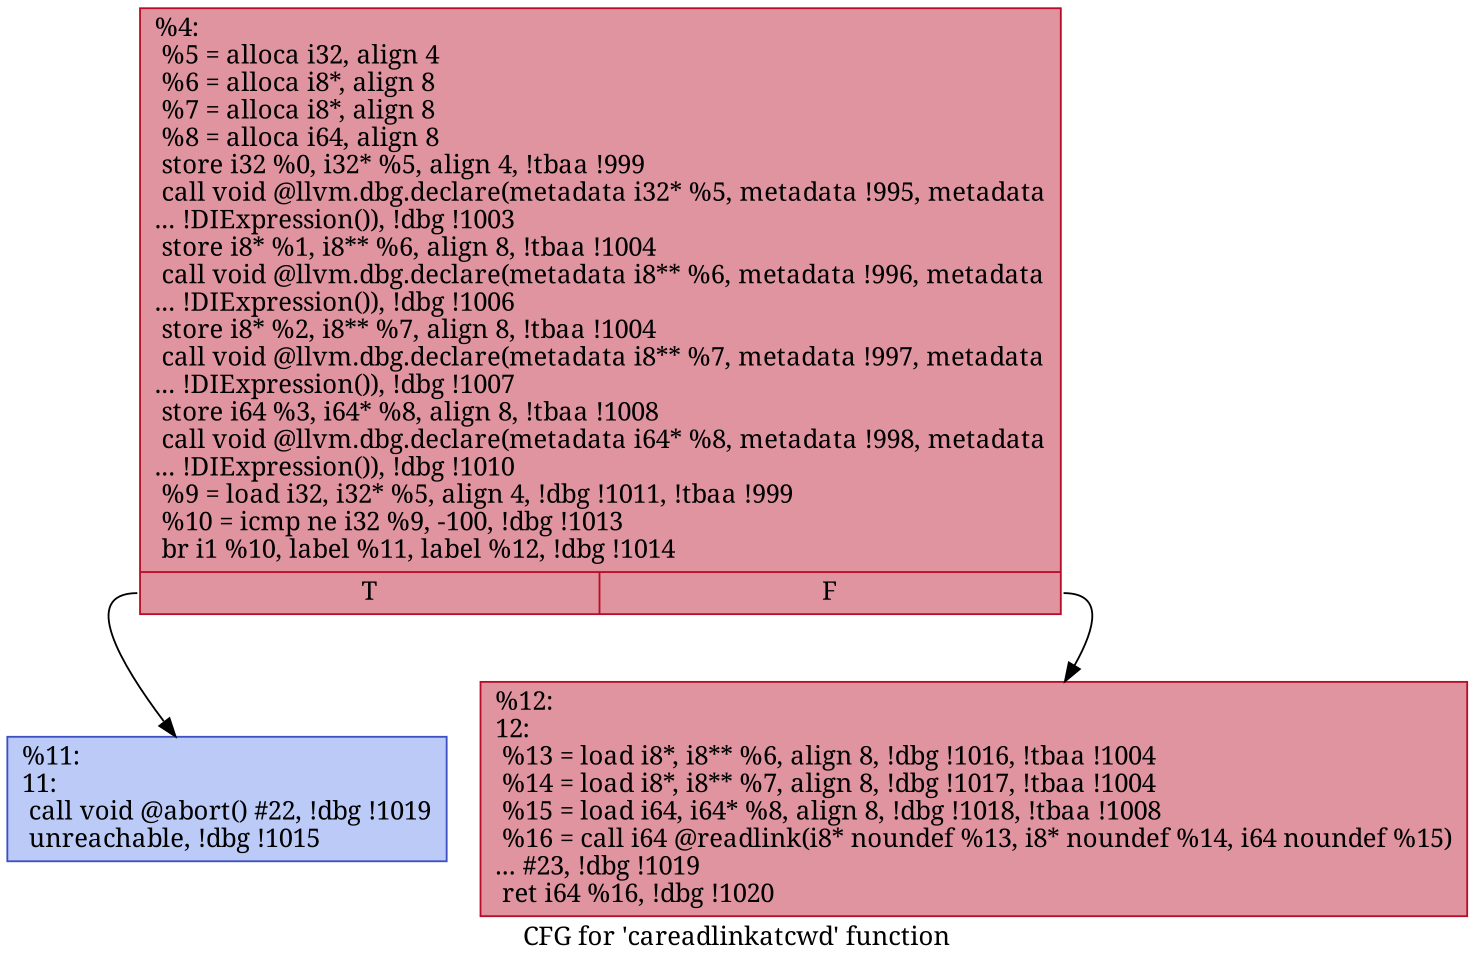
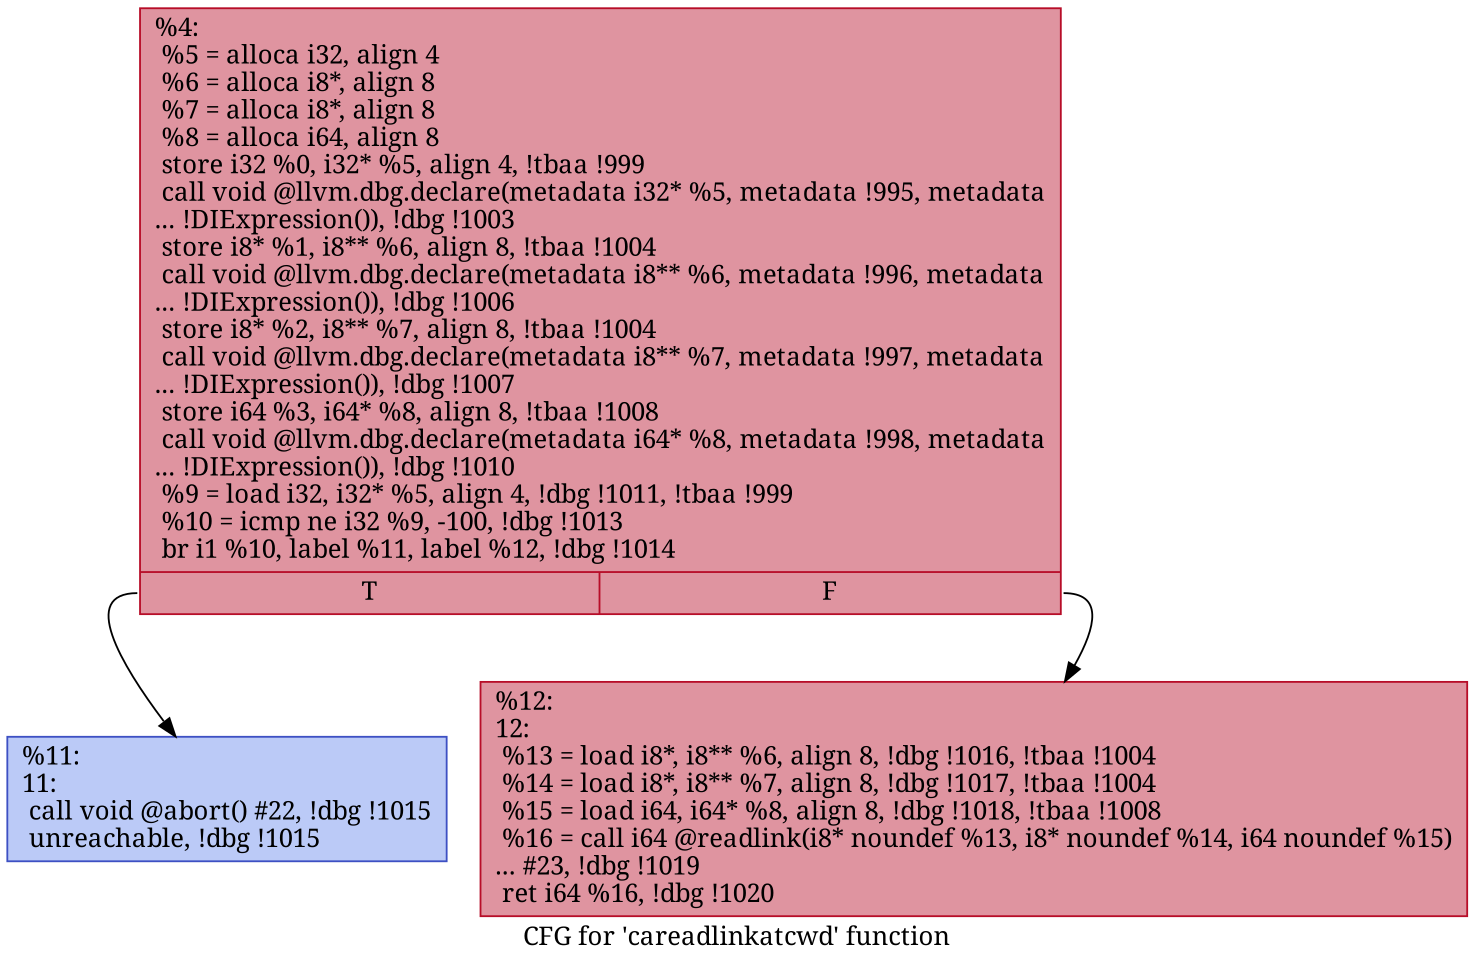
(227, 812) -> (227, 812)
